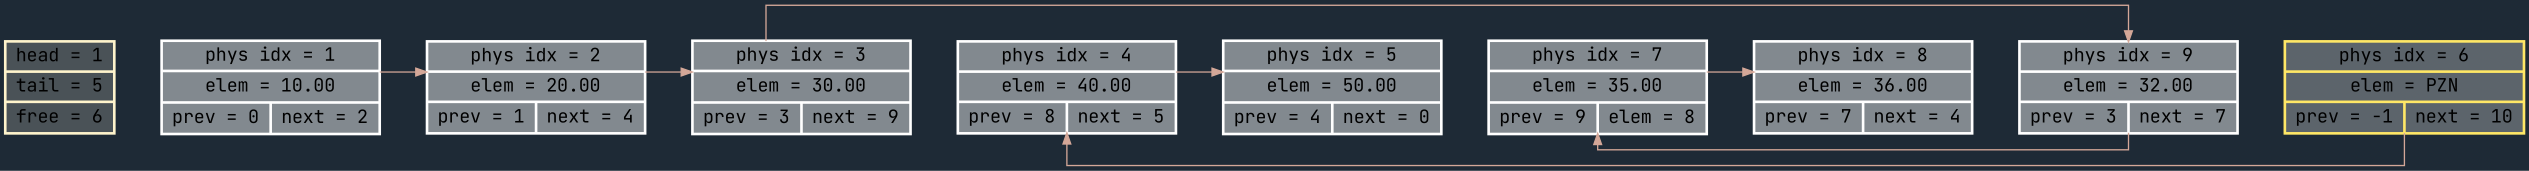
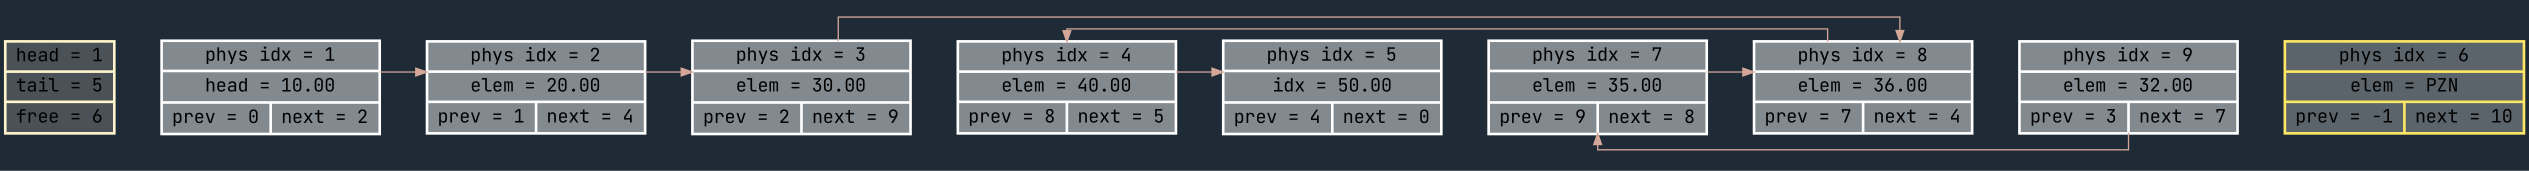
(1442, 5) -> (1364, 17)
(271, 86) -> (271, 86)
(1332, 86) -> (1332, 86)
(747, 118) -> (747, 118)
(1652, 118) -> (1652, 118)
(1741, 166) -> (1453, 29)
